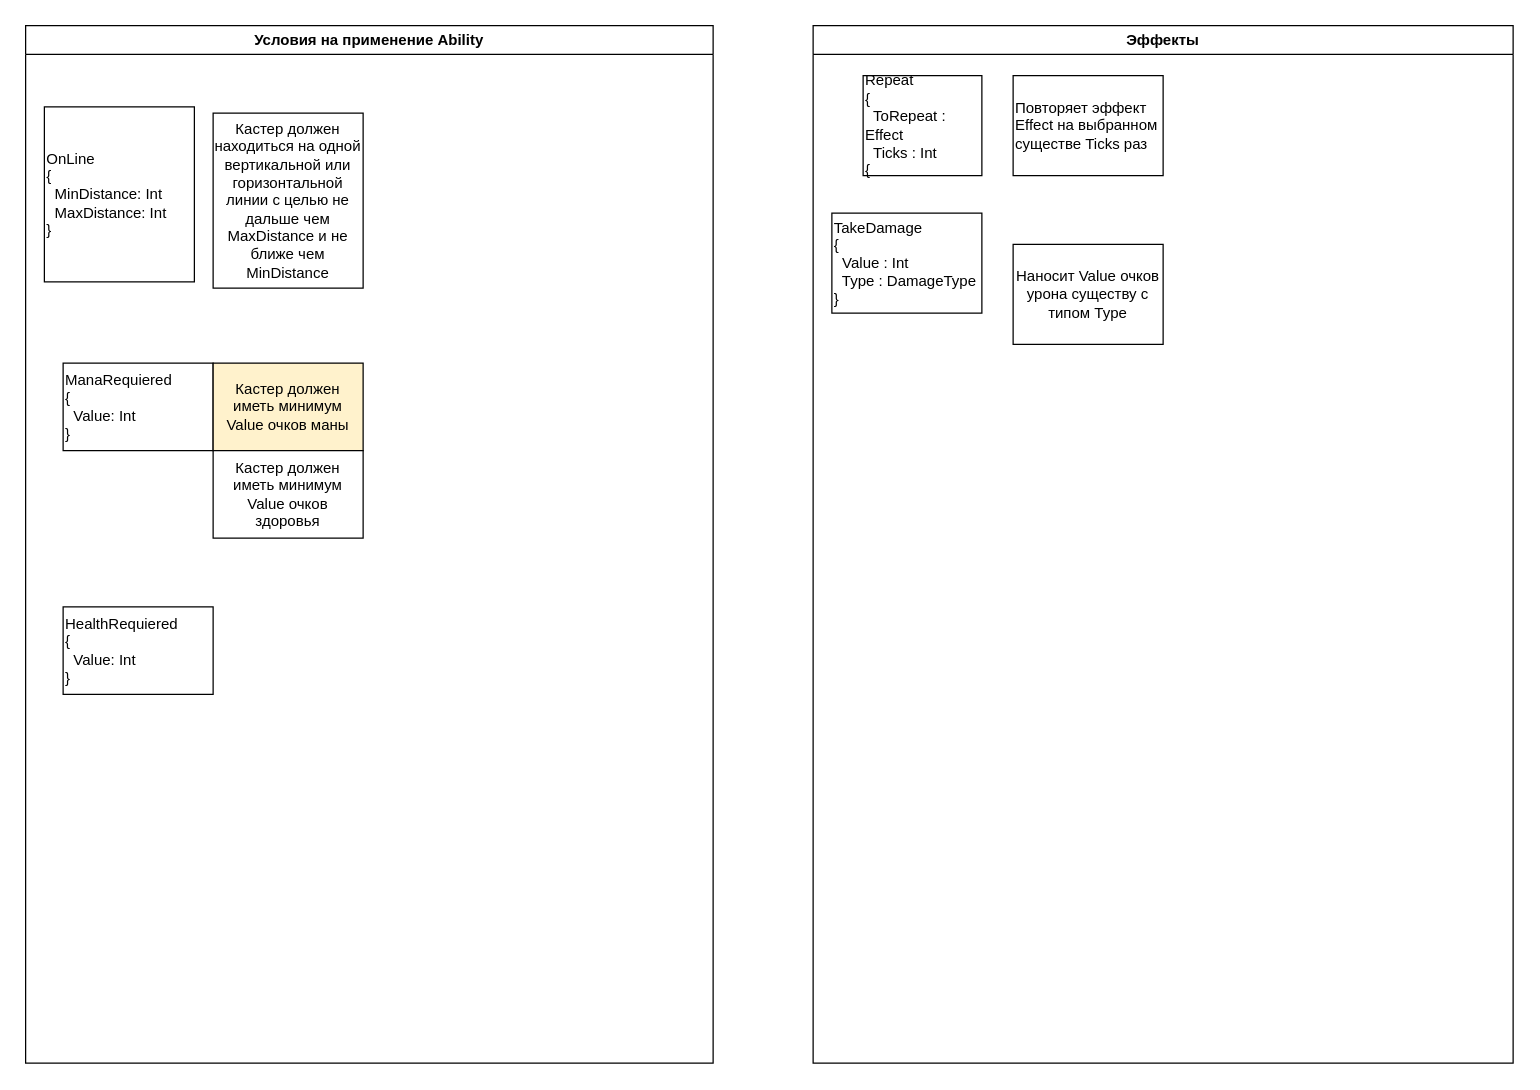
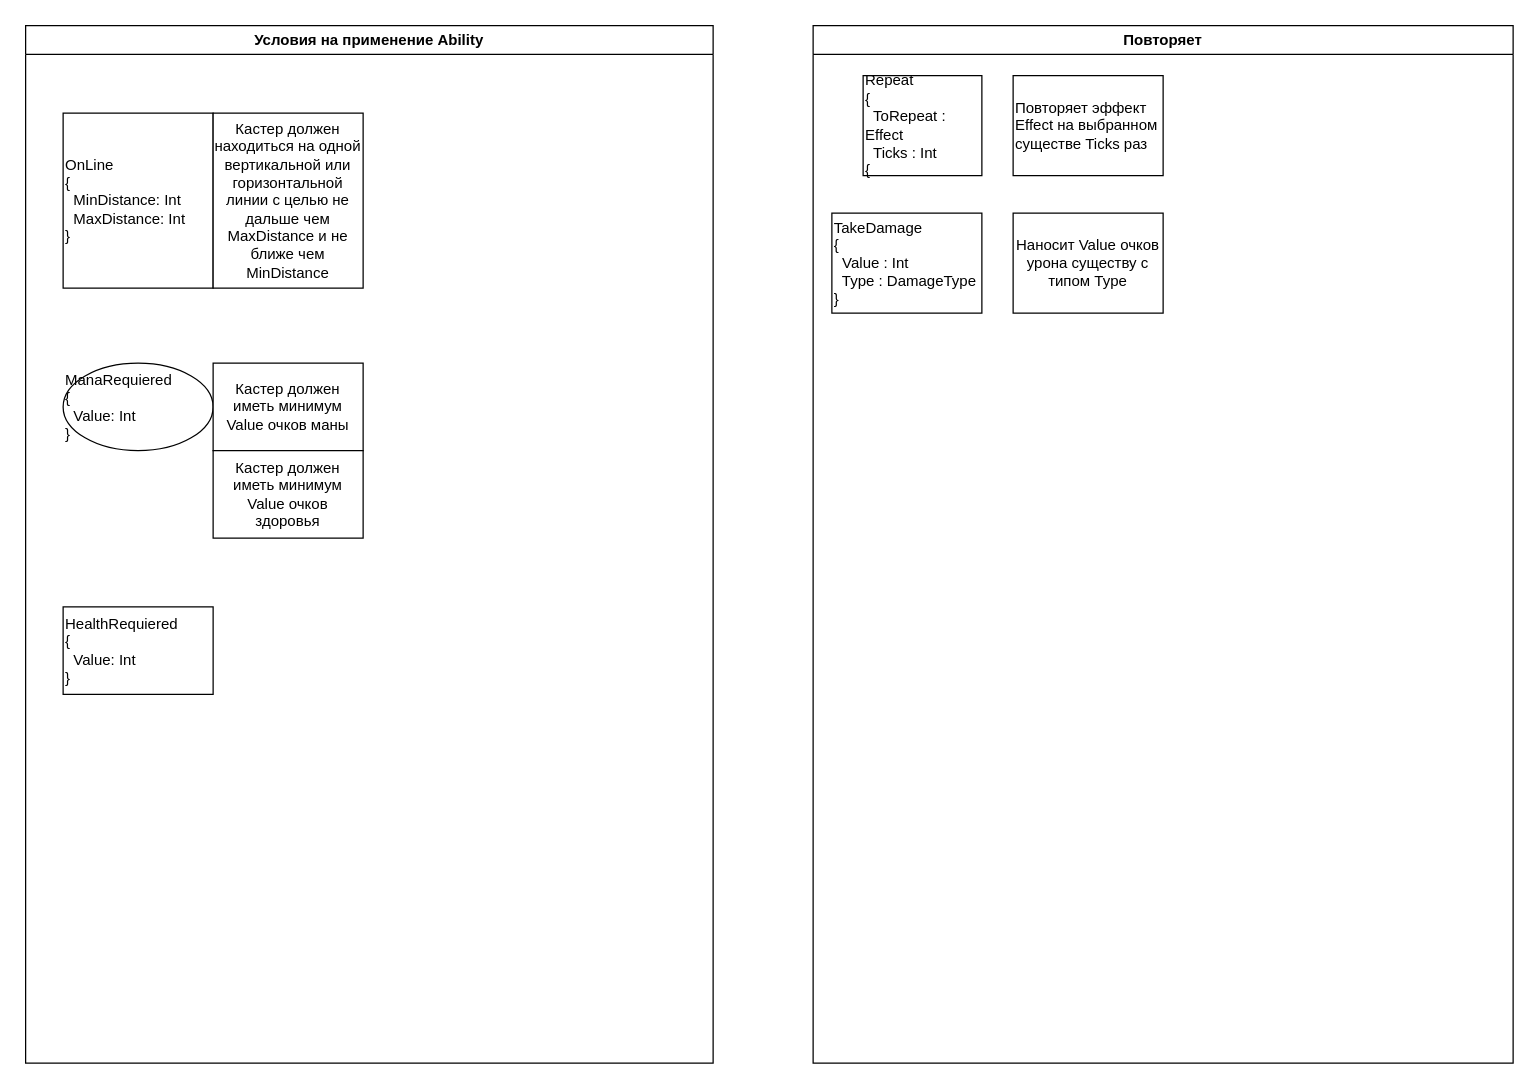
(1163, 41) -> (1163, 41)
(119, 194) -> (138, 201)
(1088, 294) -> (1088, 263)
(138, 407) -> (138, 407)
(288, 407) -> (288, 407)
